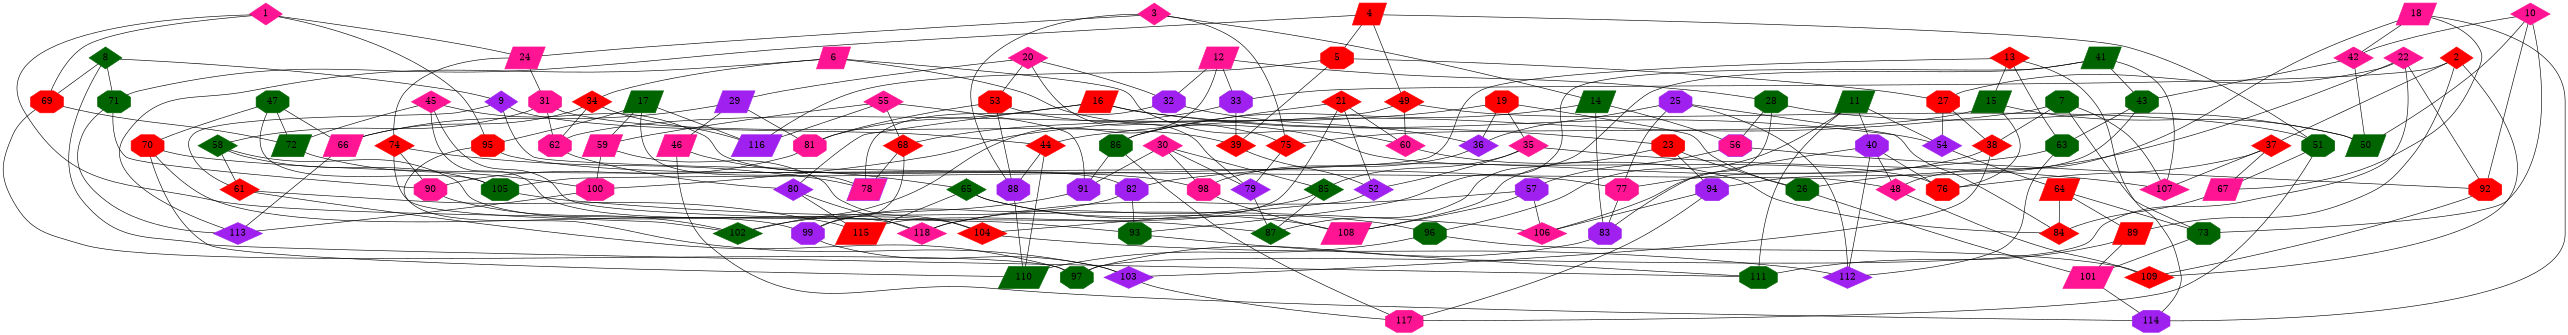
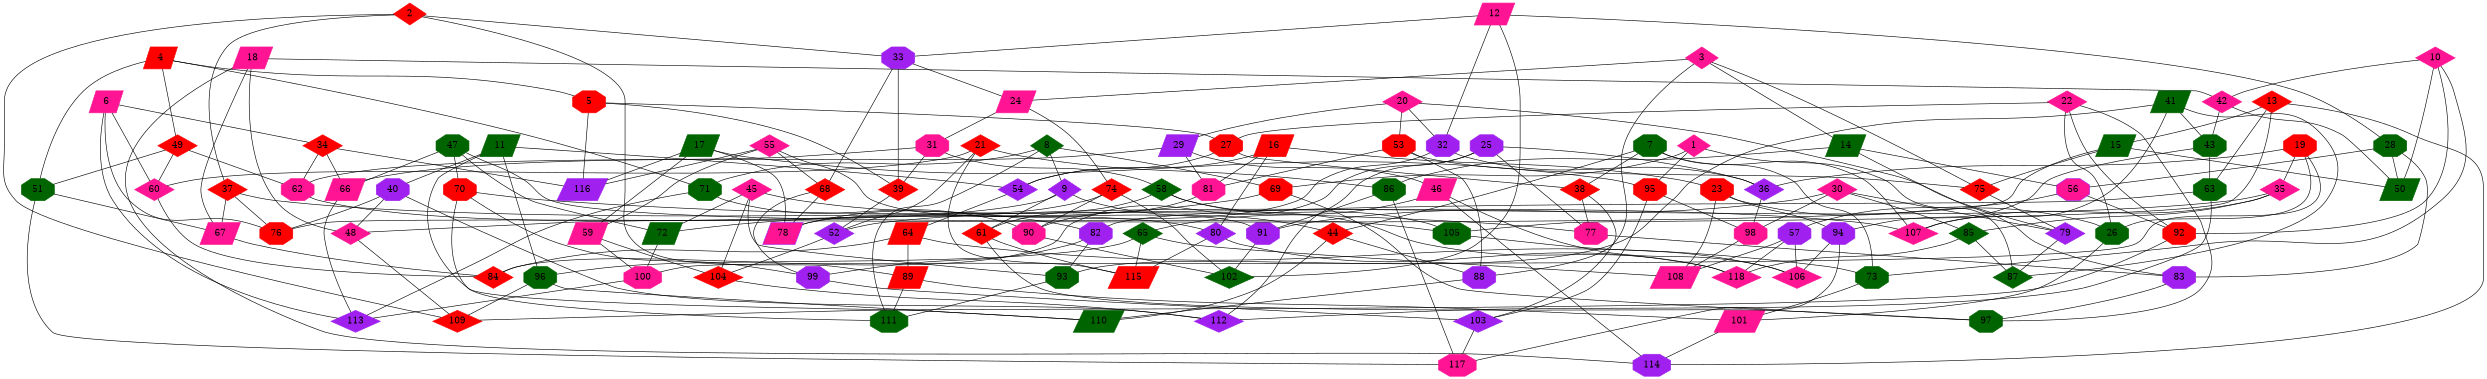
(395, 33) -> (957, 80)
(1638, 203) -> (1554, 240)
